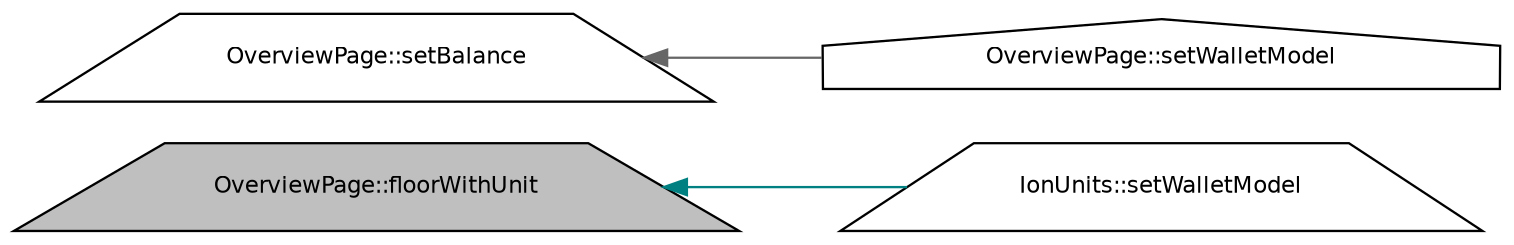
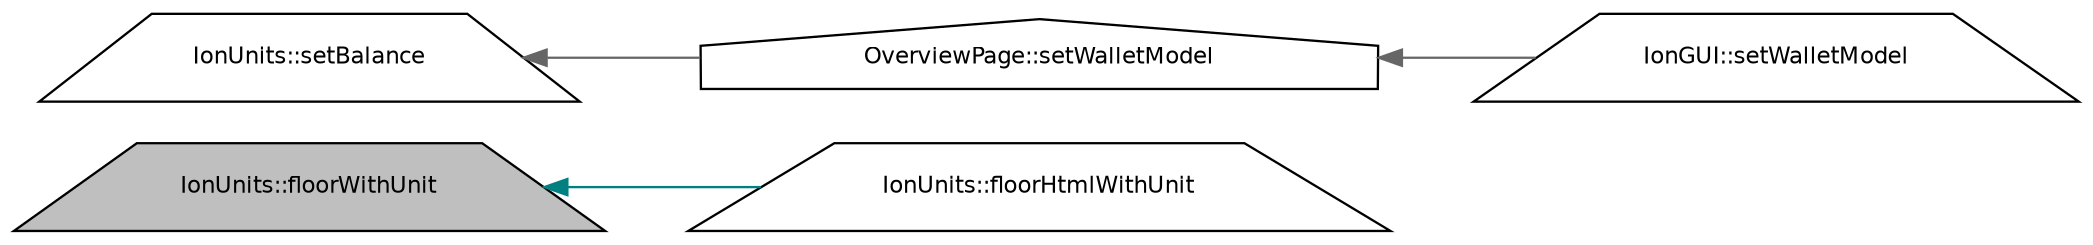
(376, 58) -> (310, 58)
none -> (1776, 58)
(376, 187) -> (310, 187)
(1161, 187) -> (1039, 187)
